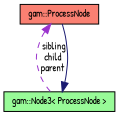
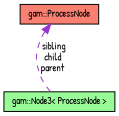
(67, 53) -> none
